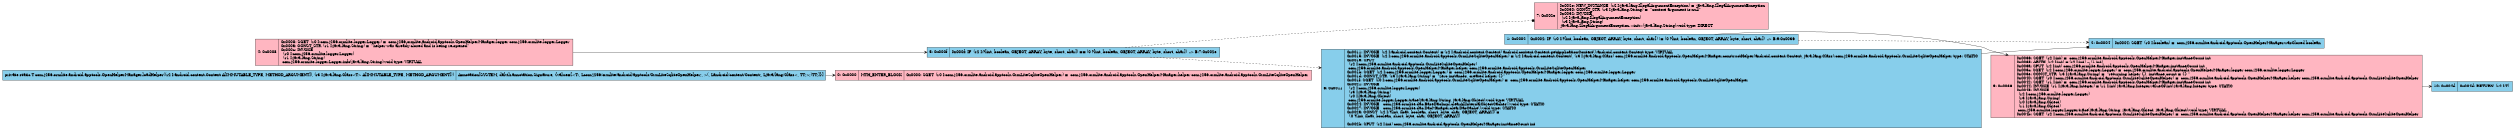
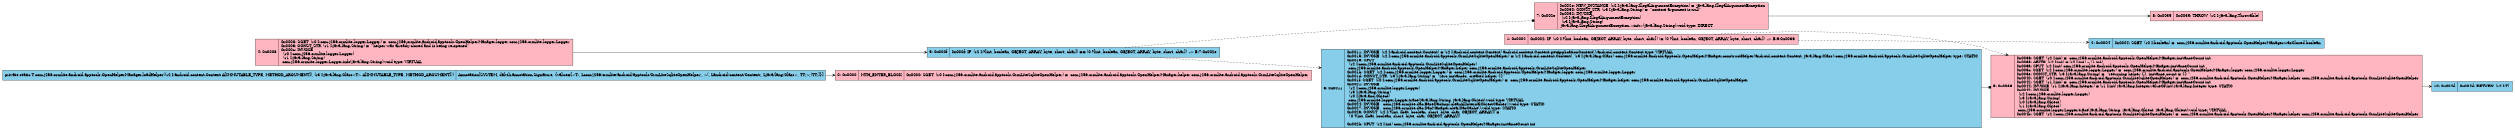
none -> (2207, 16)
(1861, 33) -> (1861, 33)
(1651, 39) -> (1651, 39)
(2034, 50) -> (1985, 87)
(2034, 90) -> (2034, 90)
(1369, 96) -> (1368, 96)
